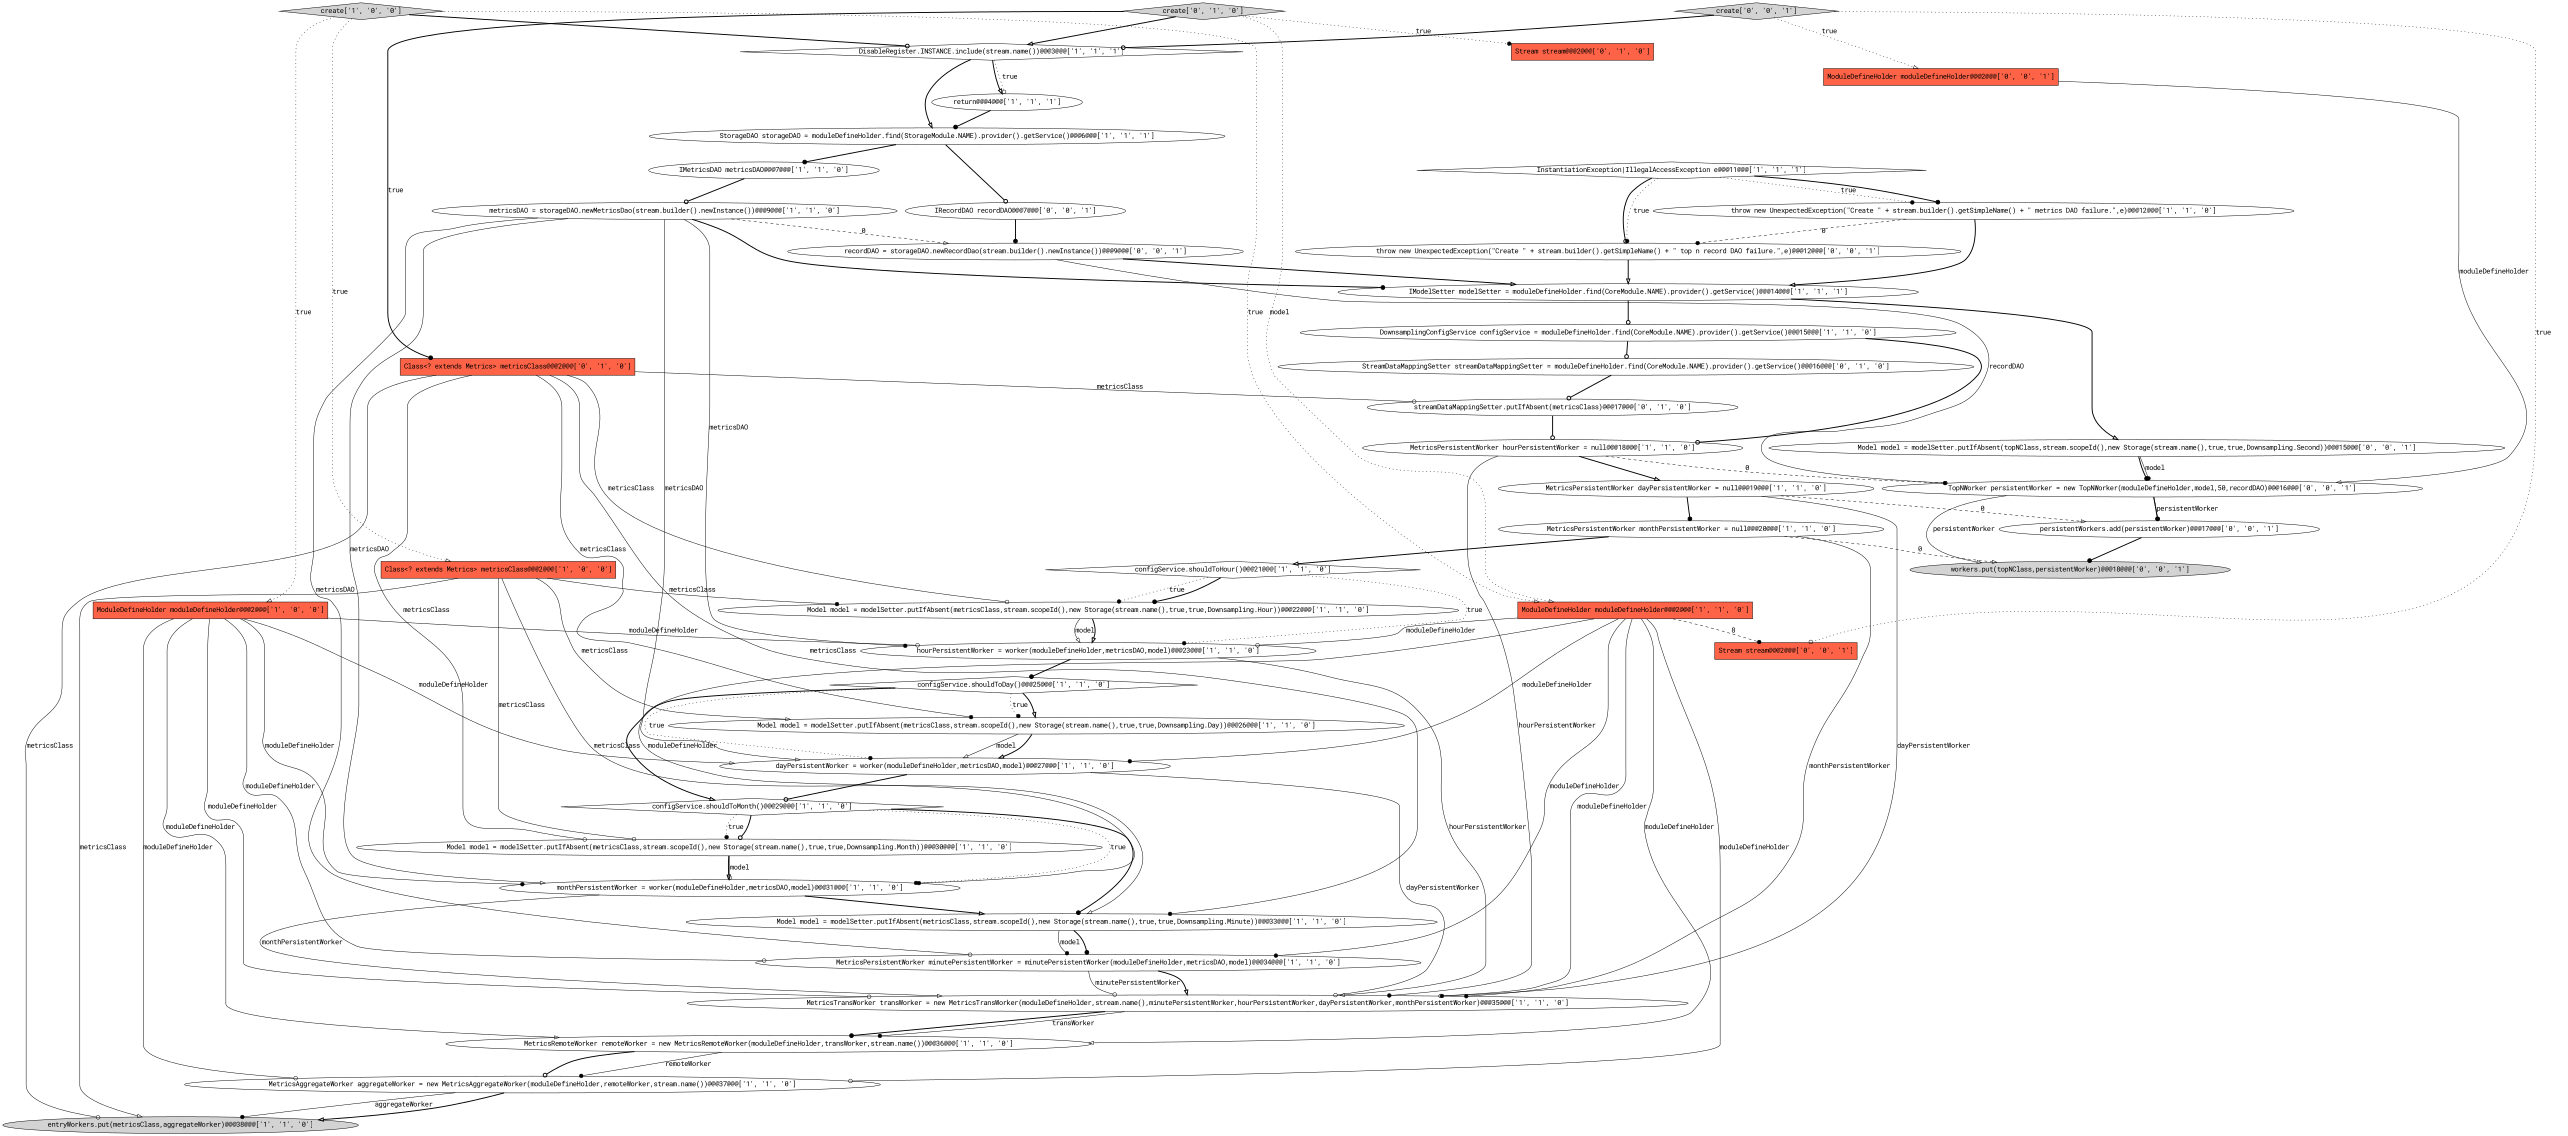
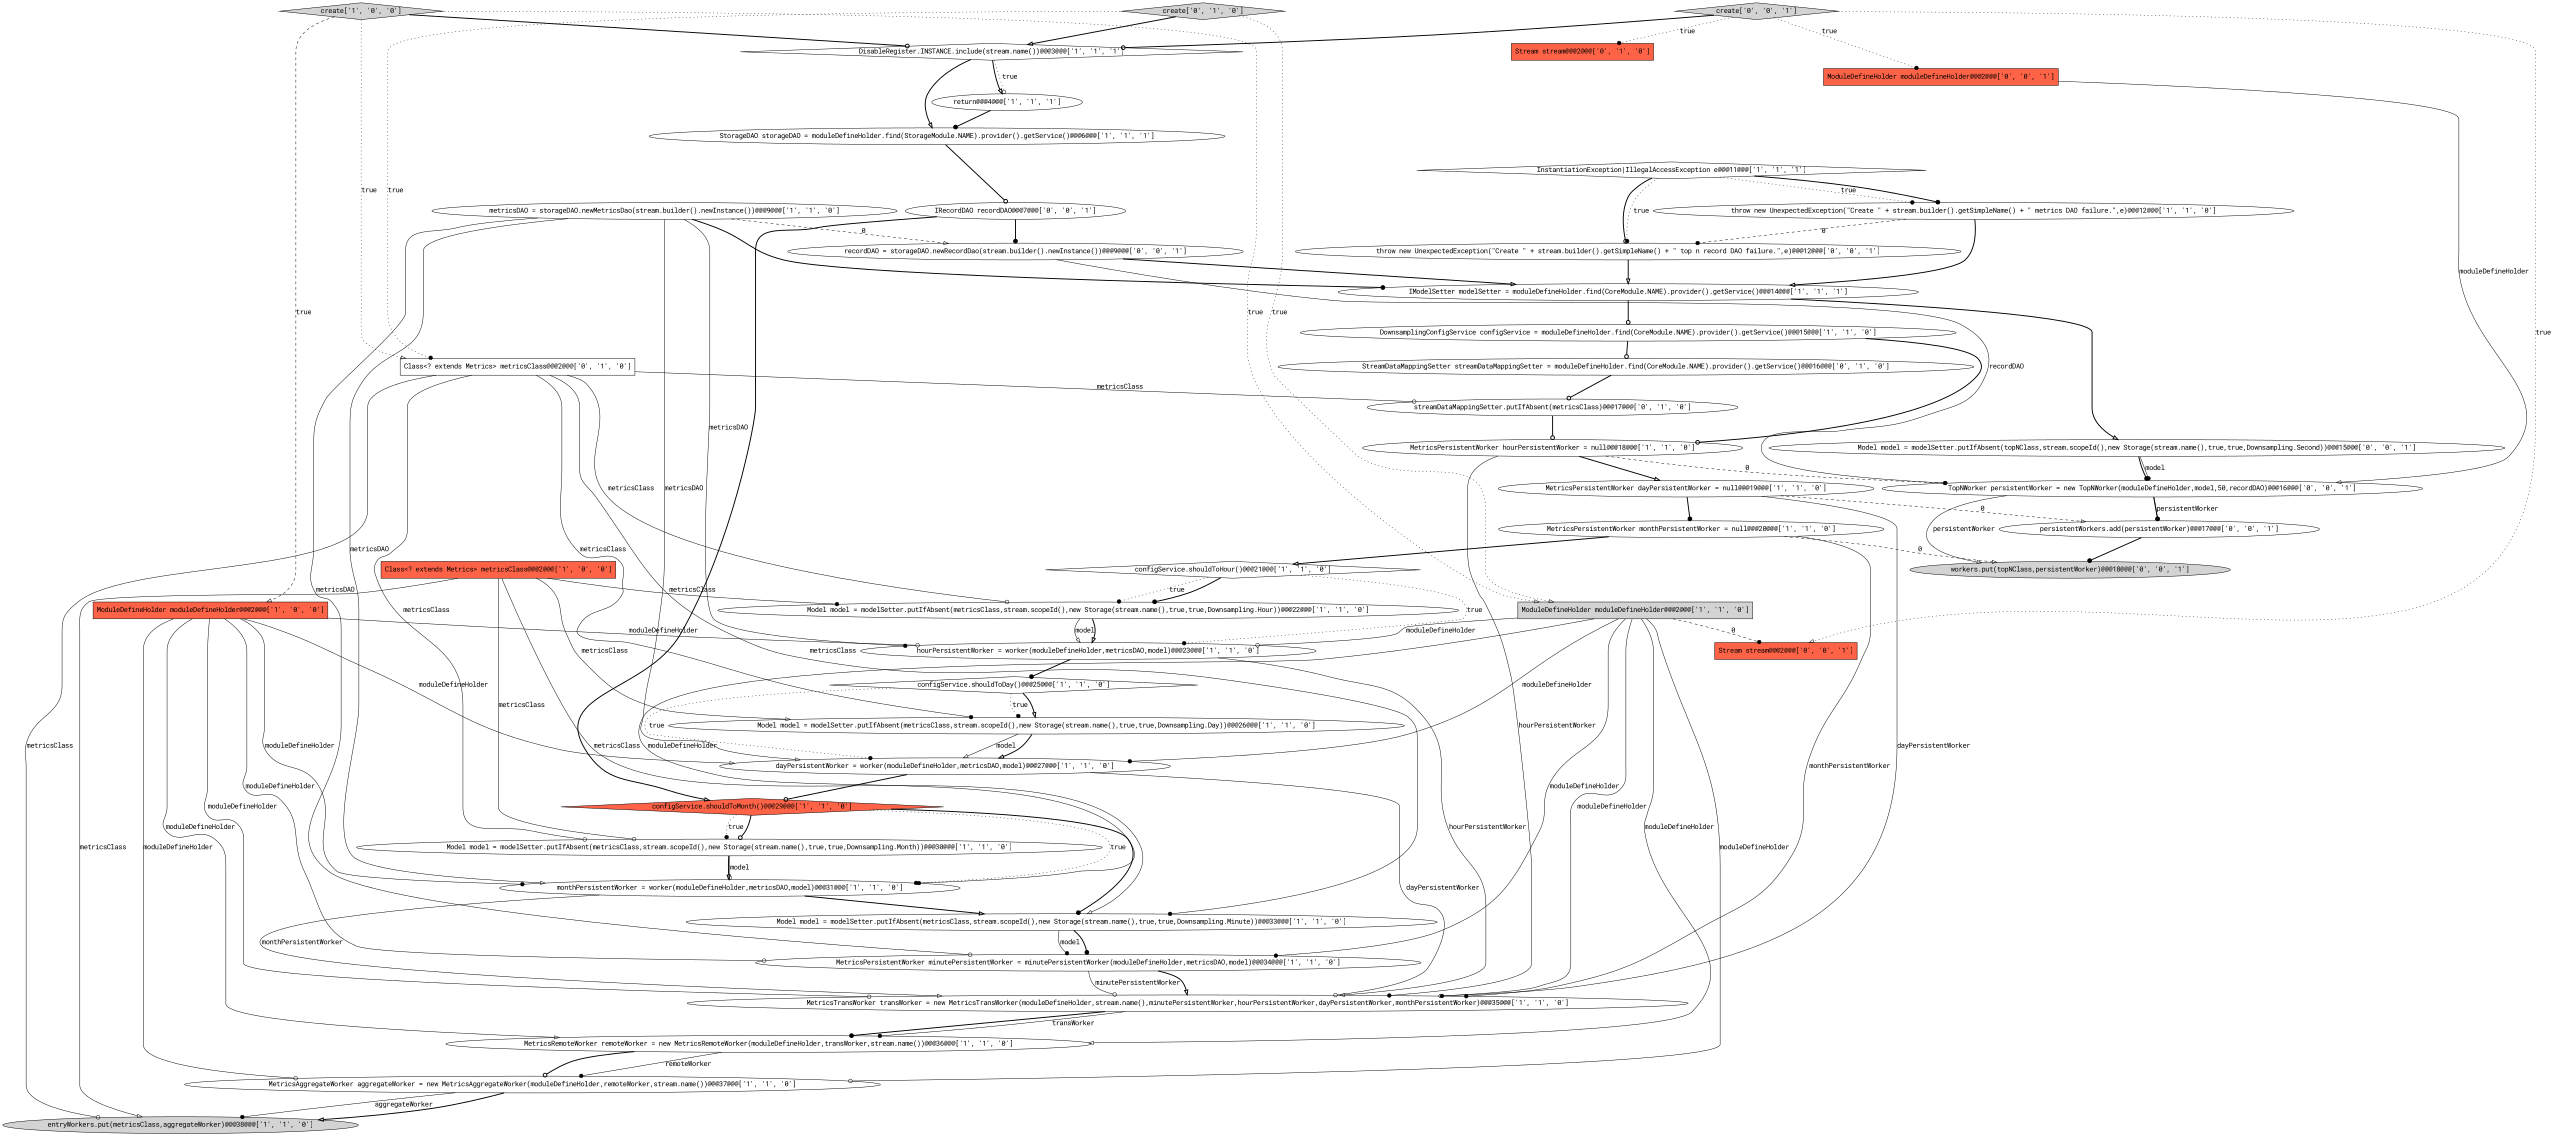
(591, 22) -> (591, 22)
(1374, 30) -> (1677, 30)
(1844, 42) -> (1844, 42)
(764, 170) -> none
(296, 304) -> (296, 304)
(2535, 307) -> (2535, 307)
(1280, 312) -> (1280, 312)
(332, 319) -> (361, 201)
(518, 367) -> (518, 367)
(1635, 610) -> (1635, 610)
(1733, 631) -> (1733, 631)
(699, 697) -> (735, 500)
(752, 807) -> (752, 807)
